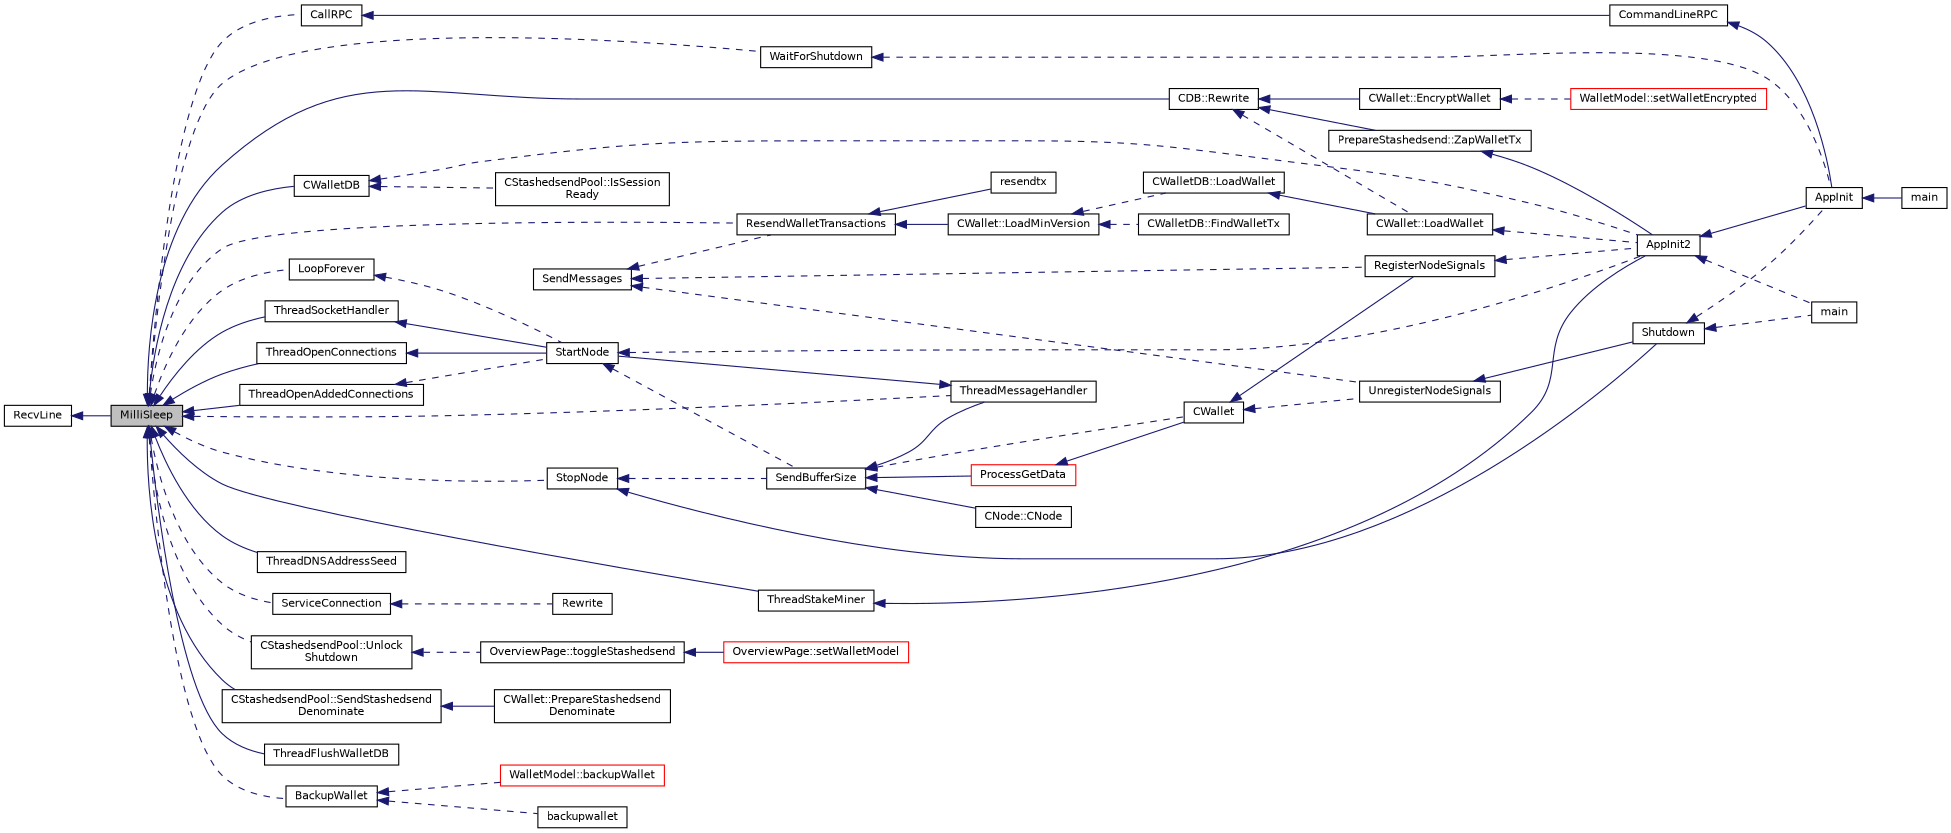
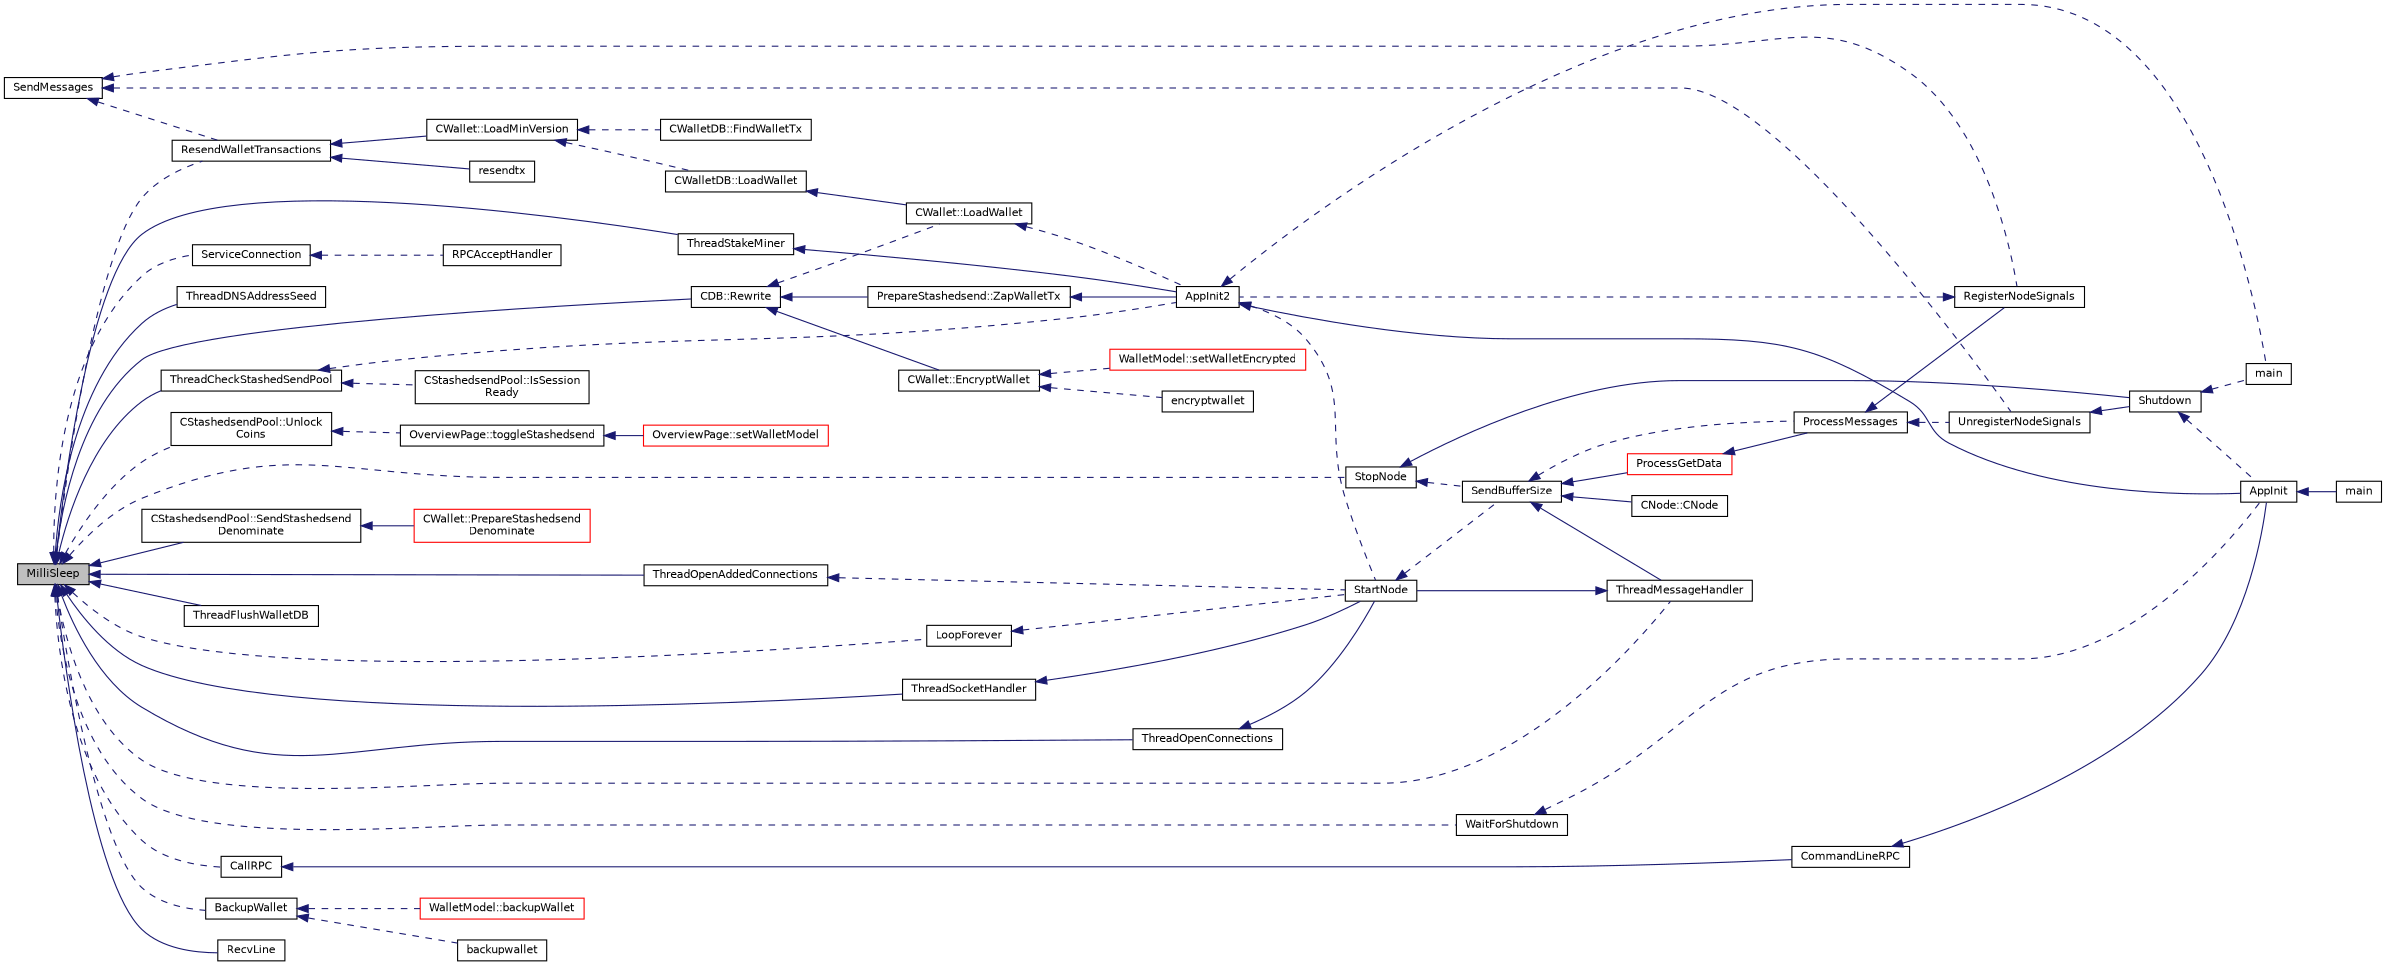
(332, 186) -> (251, 381)
(1167, 350) -> (1336, 426)
none -> (1208, 402)
(1214, 413) -> (1851, 422)
(97, 416) -> (92, 807)
(582, 604) -> (502, 255)
(332, 652) -> (251, 429)
(582, 706) -> (502, 526)
